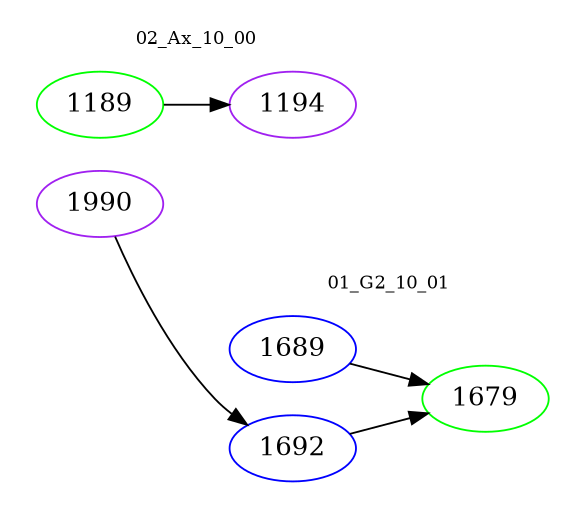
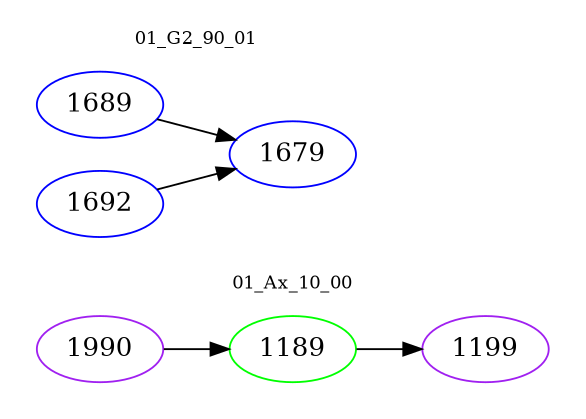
(196, 40) -> (293, 284)
(293, 105) -> (486, 349)
(389, 284) -> (196, 40)
(164, 332) -> (187, 349)
(486, 399) -> (293, 154)
